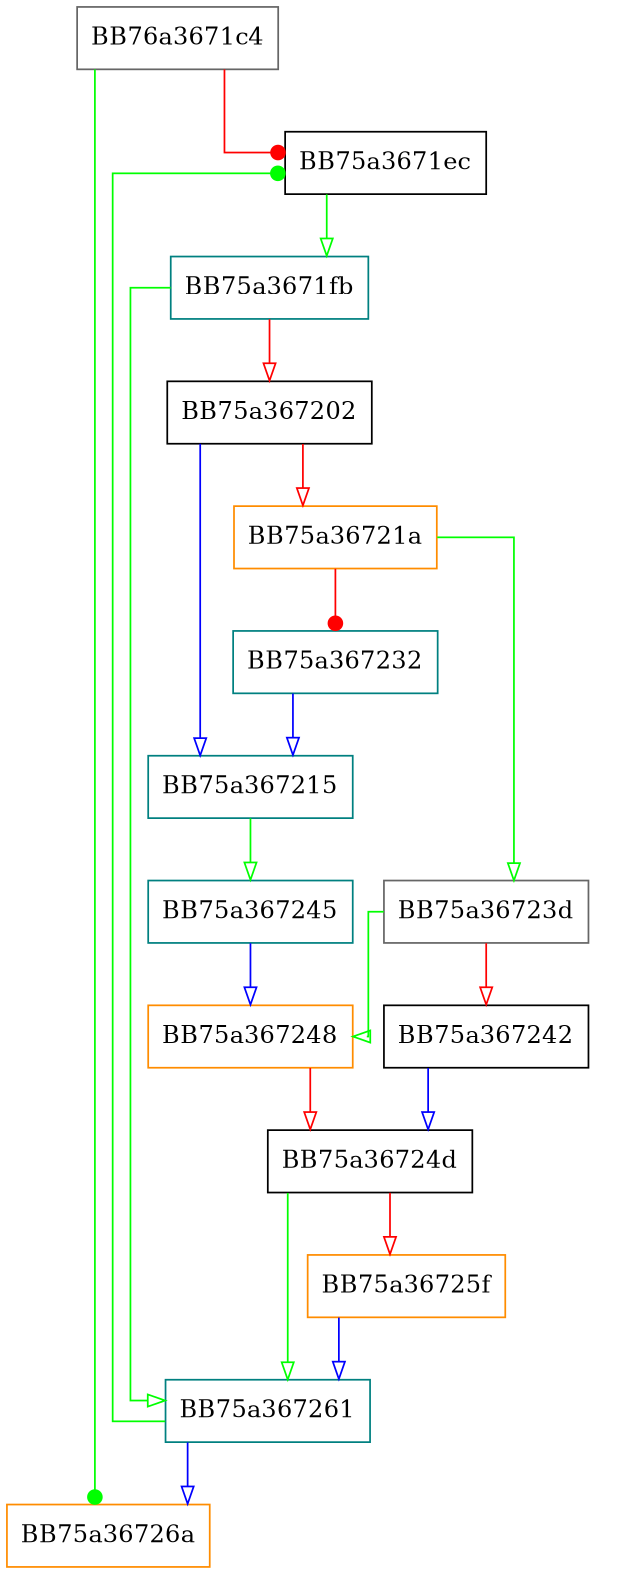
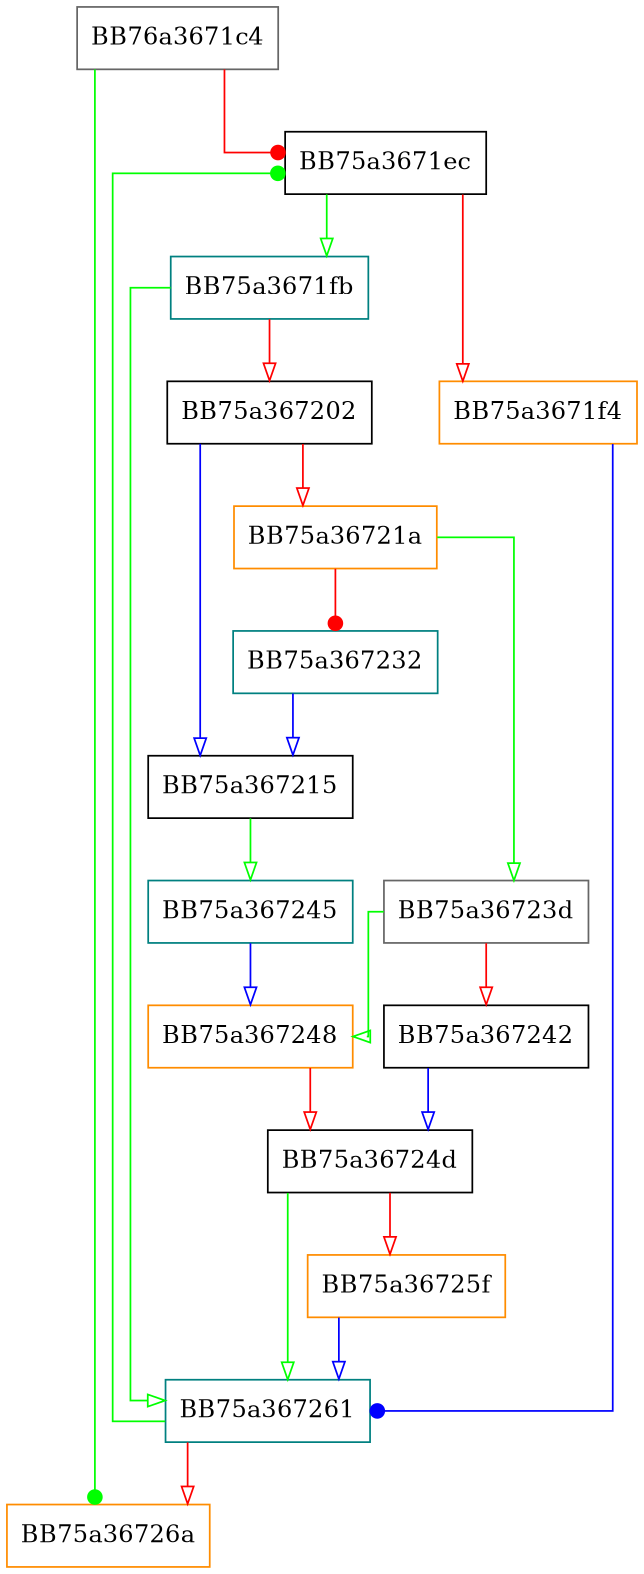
none -> (538, 413)
(250, 787) -> (250, 787)
(188, 1464) -> (188, 1464)
